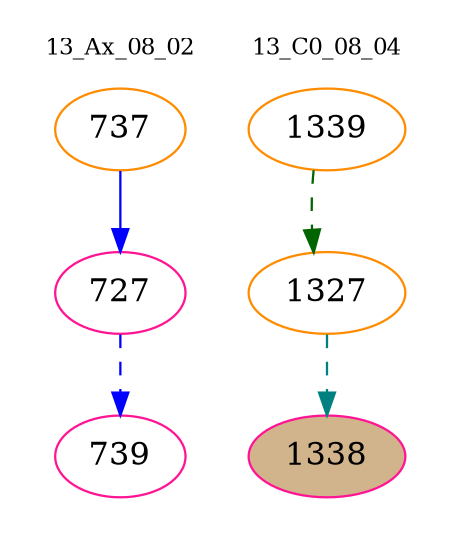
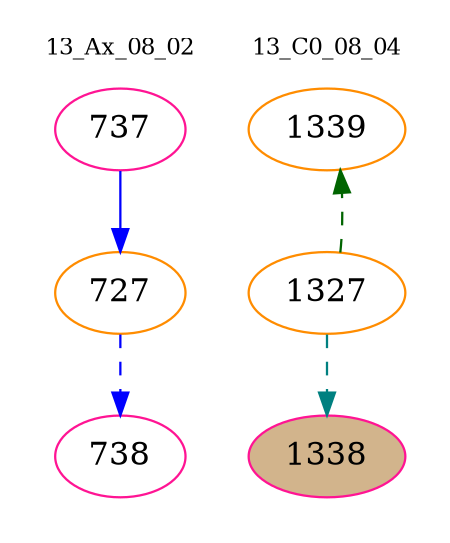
(120, 129) -> (120, 129)
(312, 200) -> (342, 223)
(120, 293) -> (120, 293)
(120, 456) -> (120, 456)
